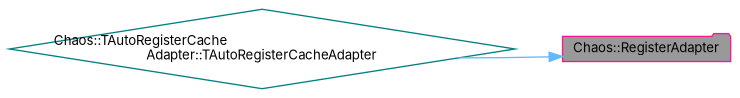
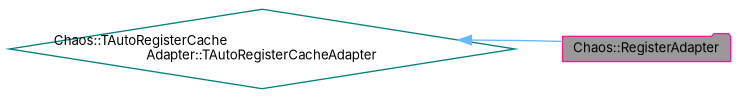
(504, 58) -> (517, 40)
